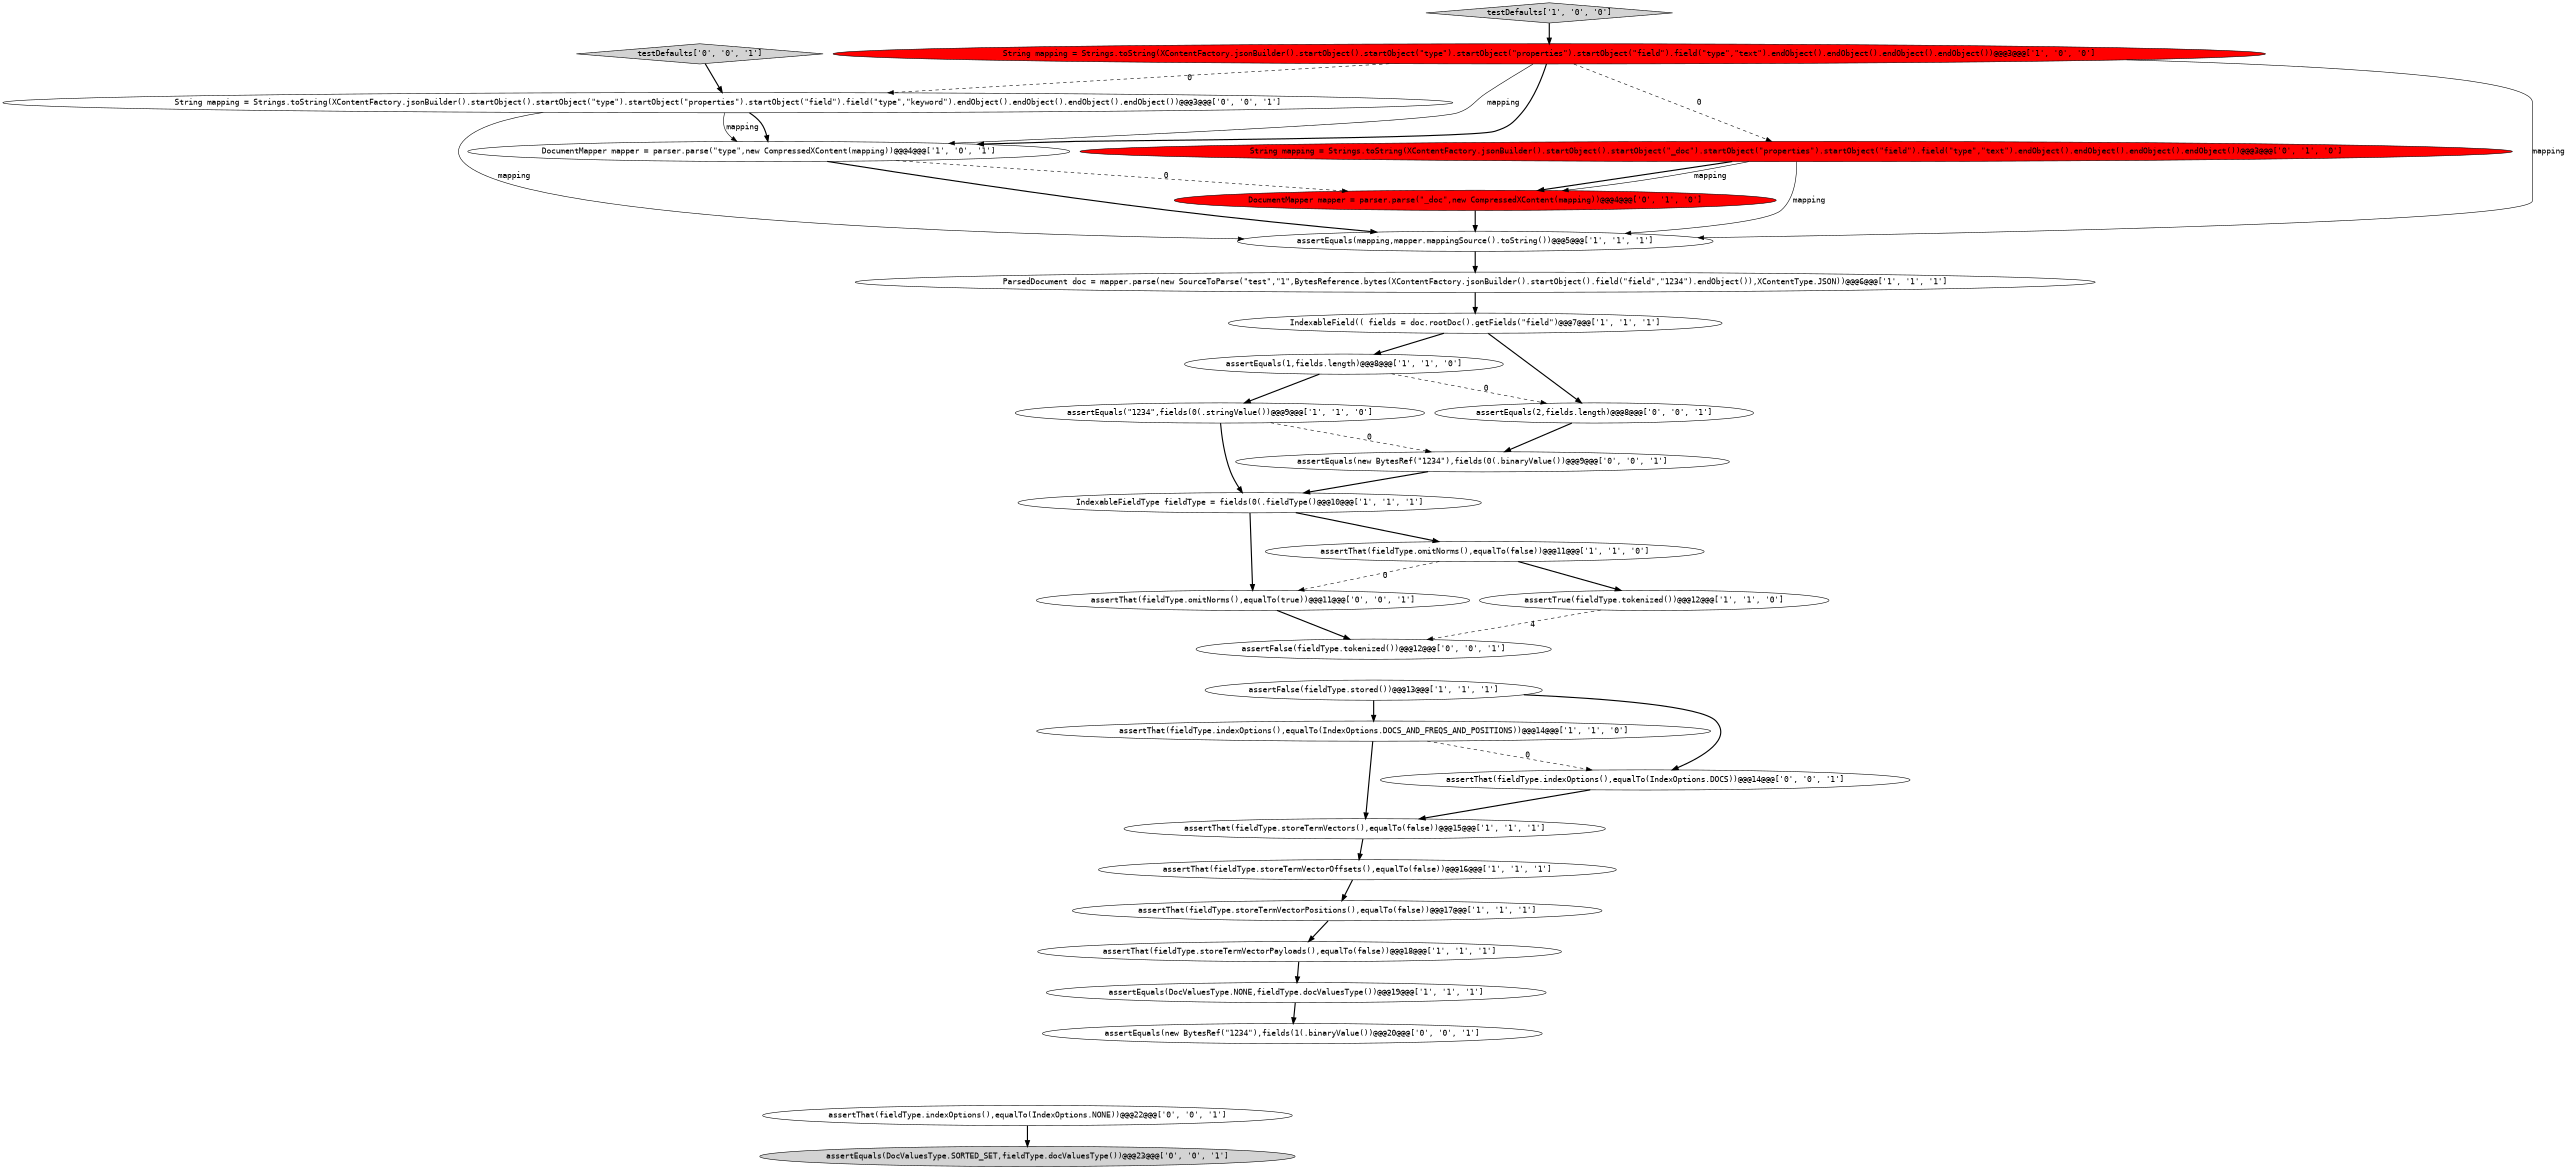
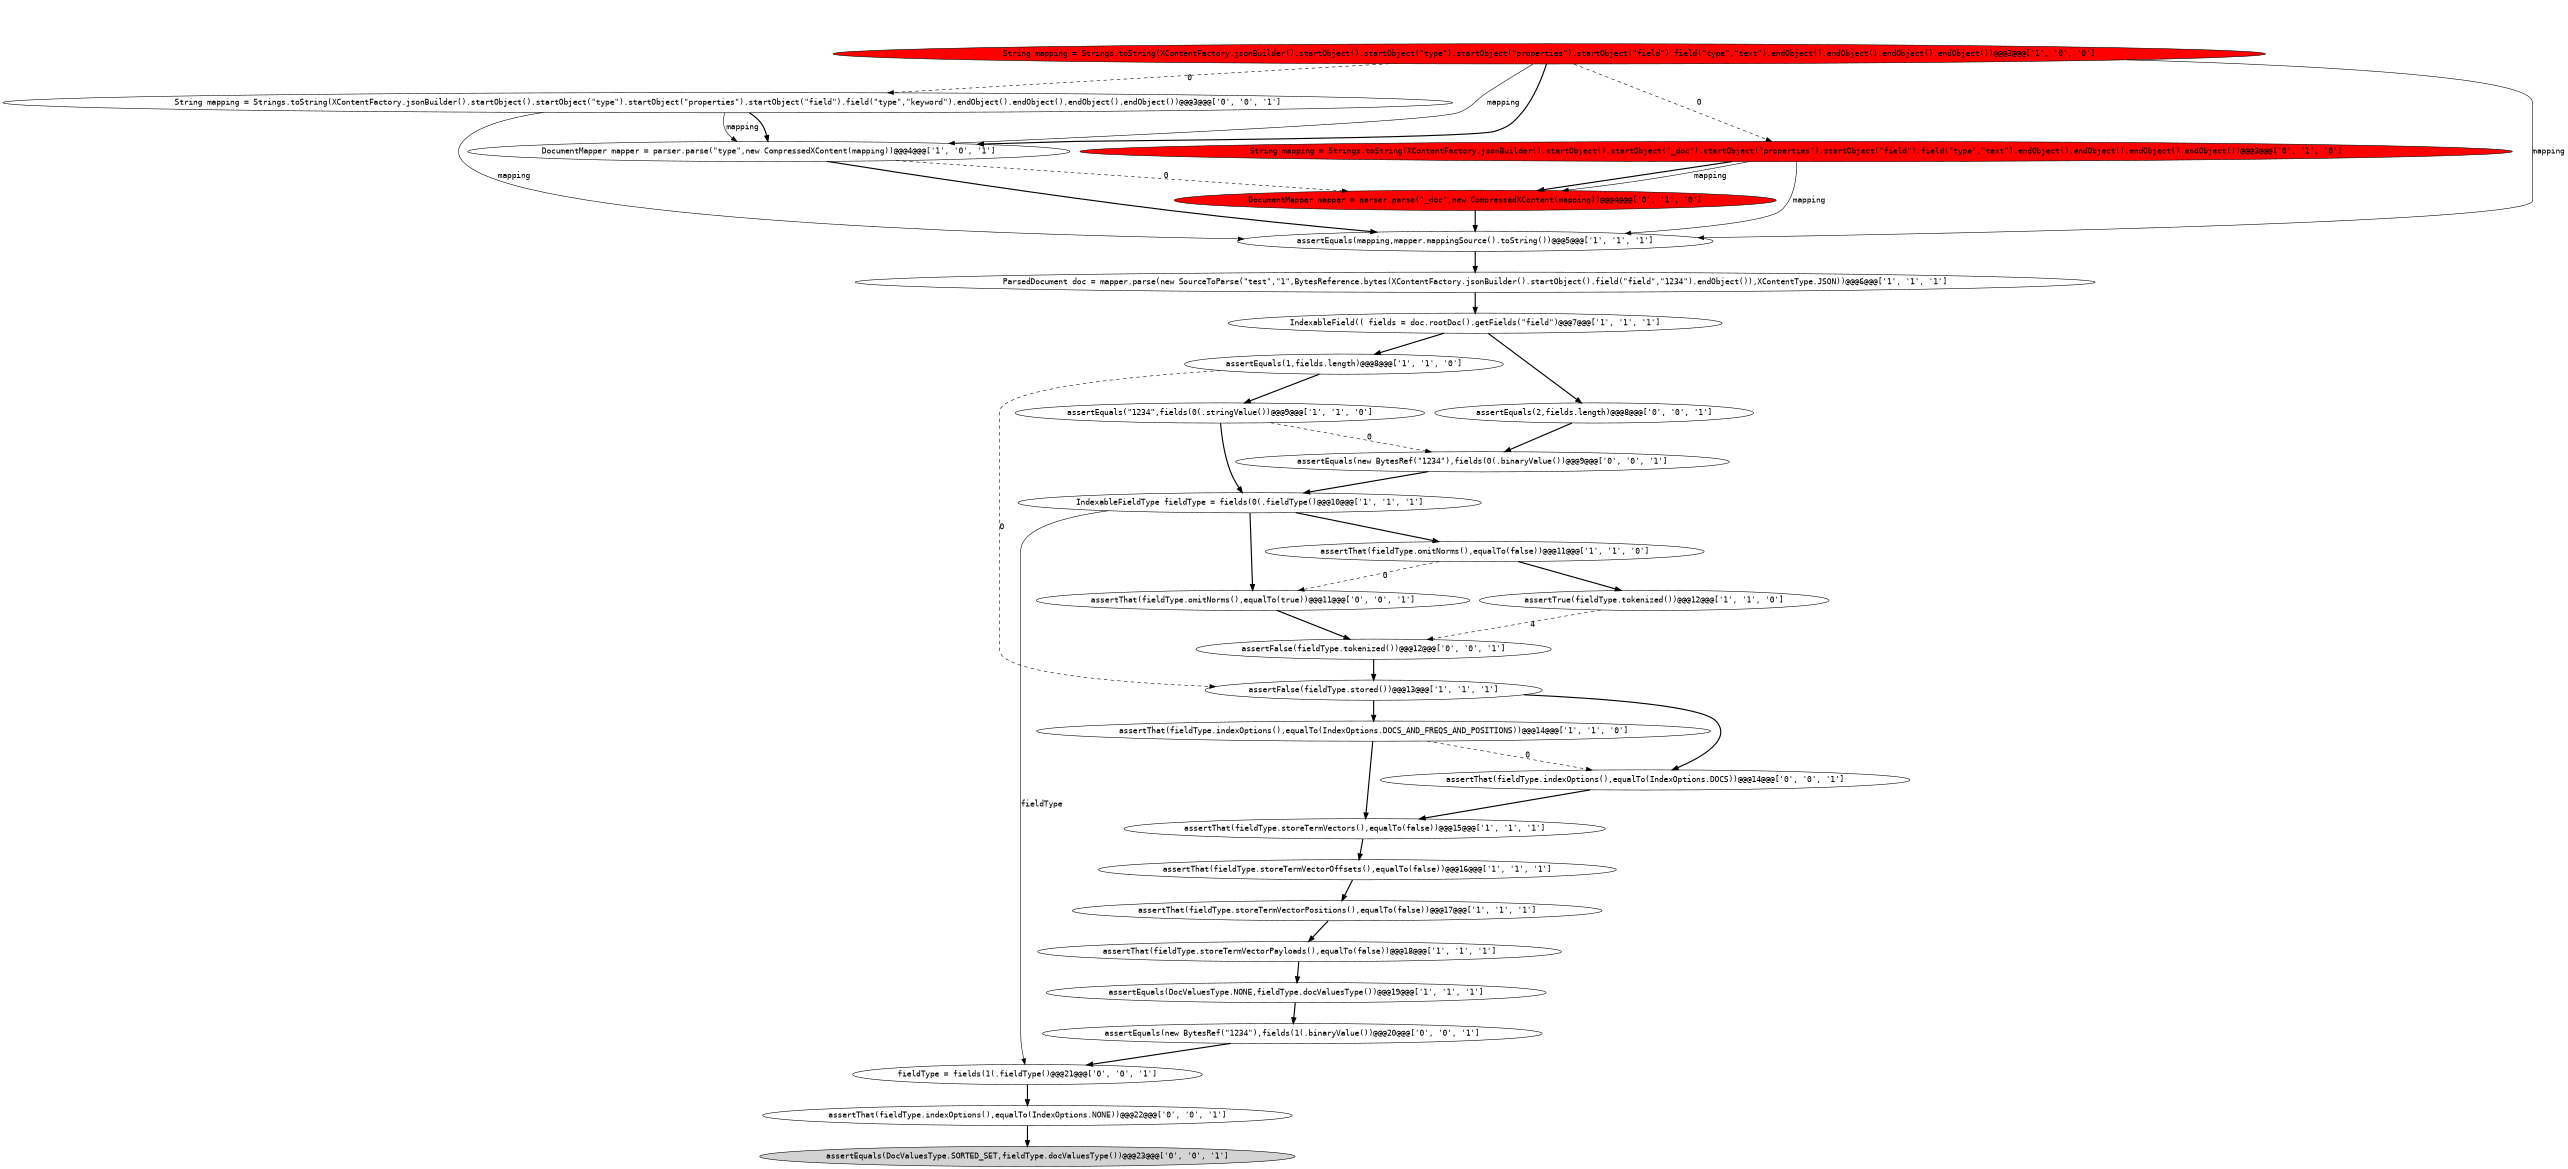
(1549, 13) -> none
(700, 54) -> none
(1466, 388) -> (999, 526)
none -> (1374, 667)
none -> (1027, 1075)
